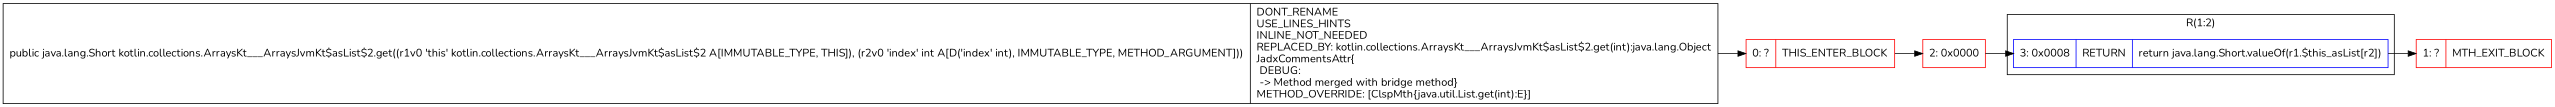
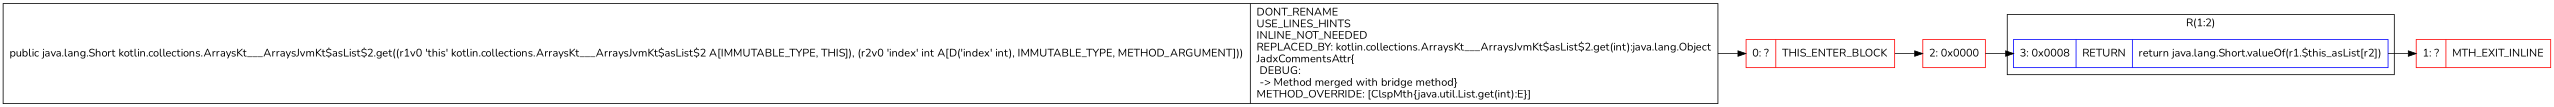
(2499, 53) -> (2498, 53)
